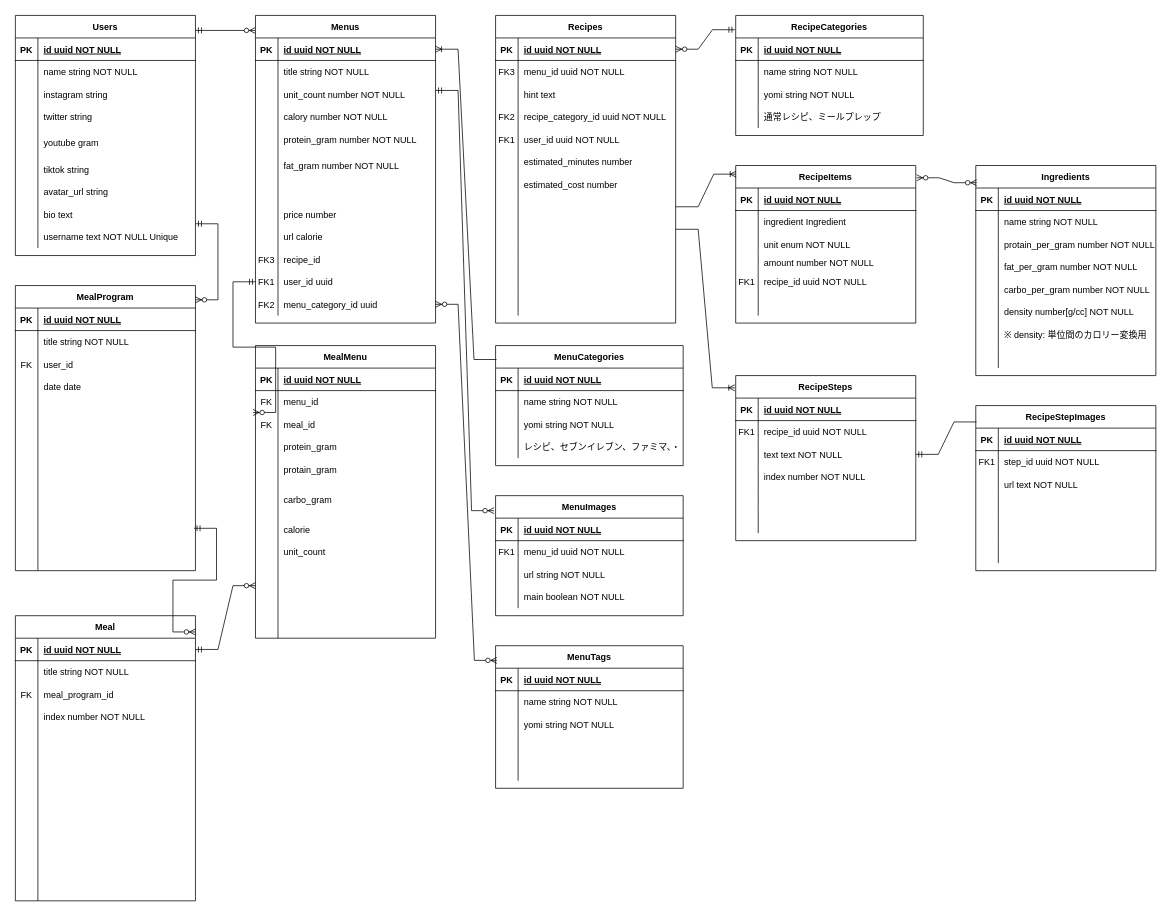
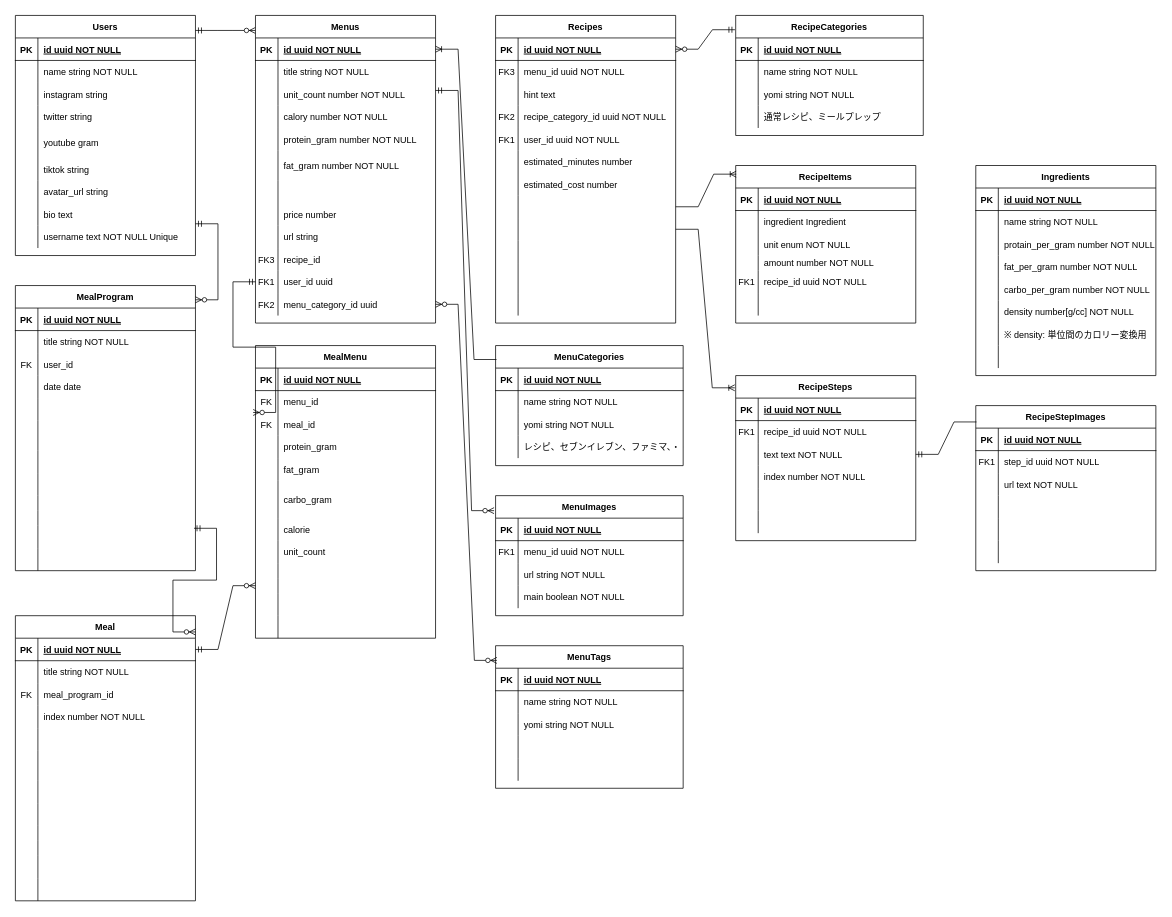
(946, 180) -> none
(307, 237) -> (305, 237)
(313, 470) -> (304, 470)
